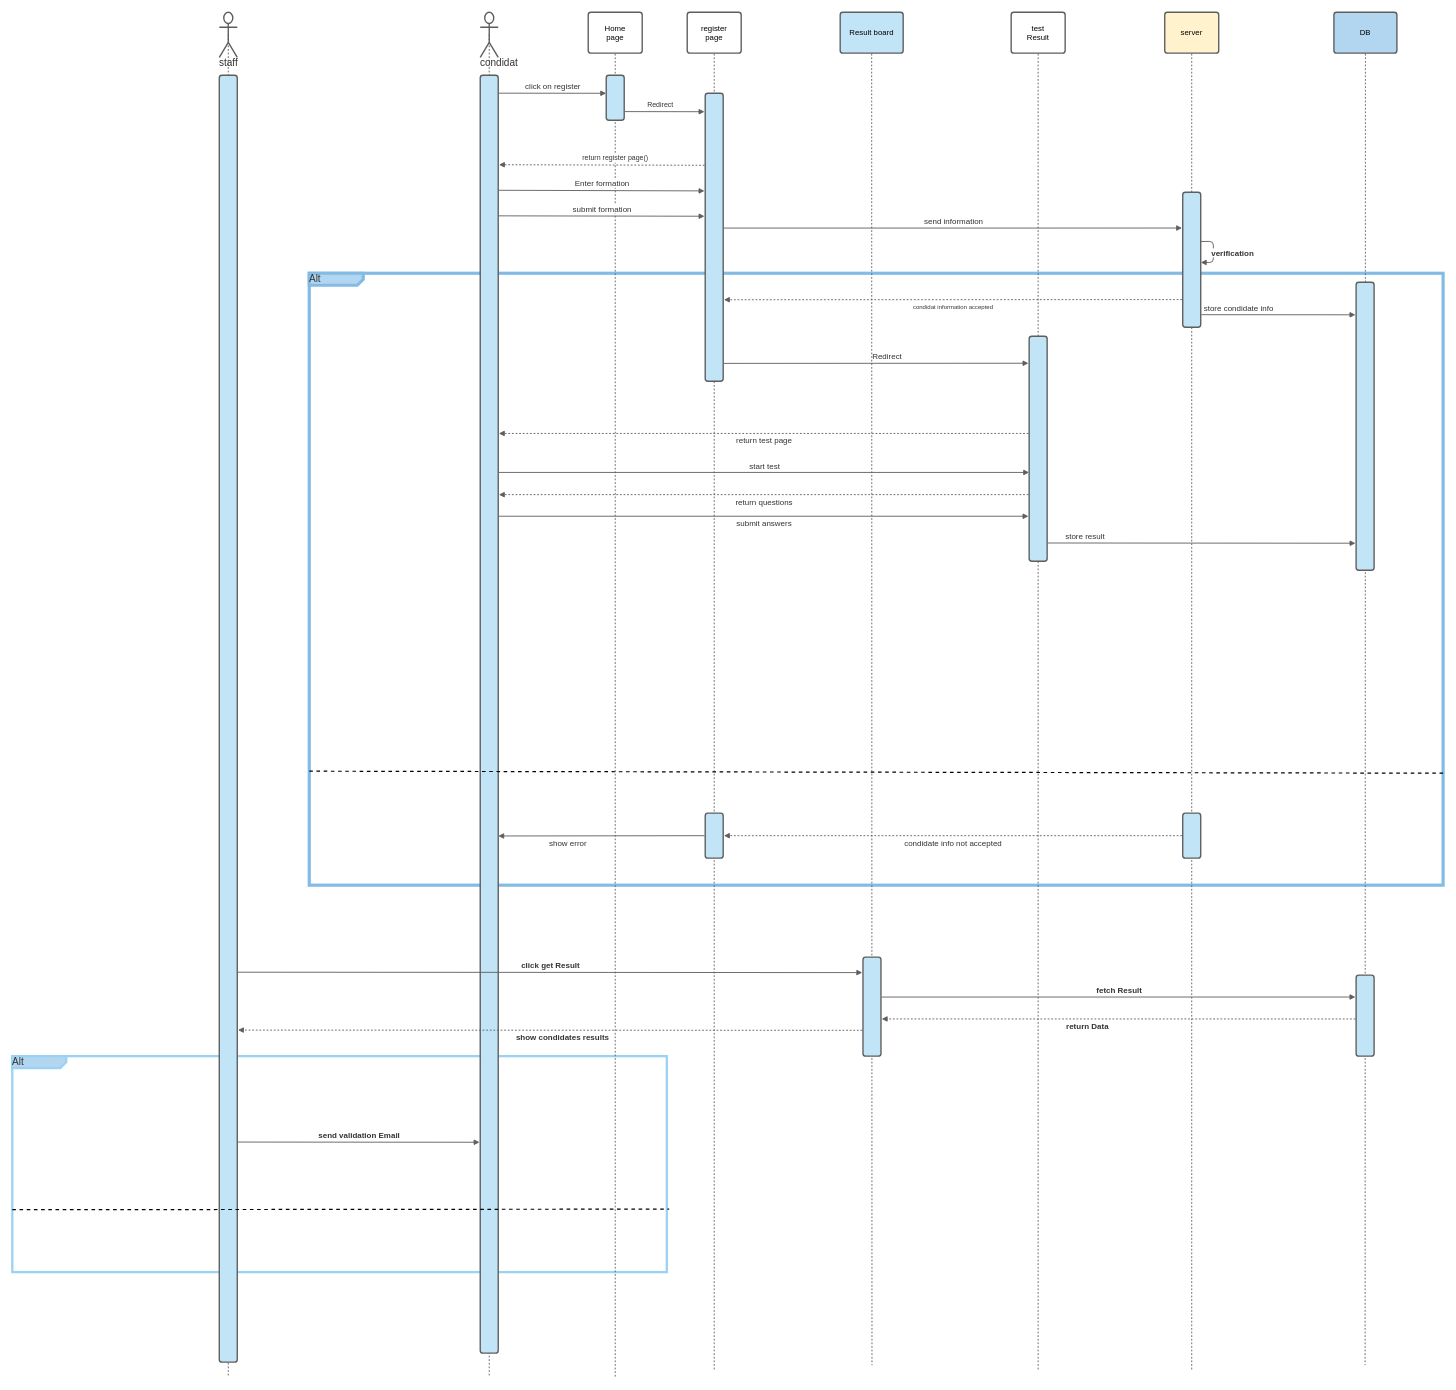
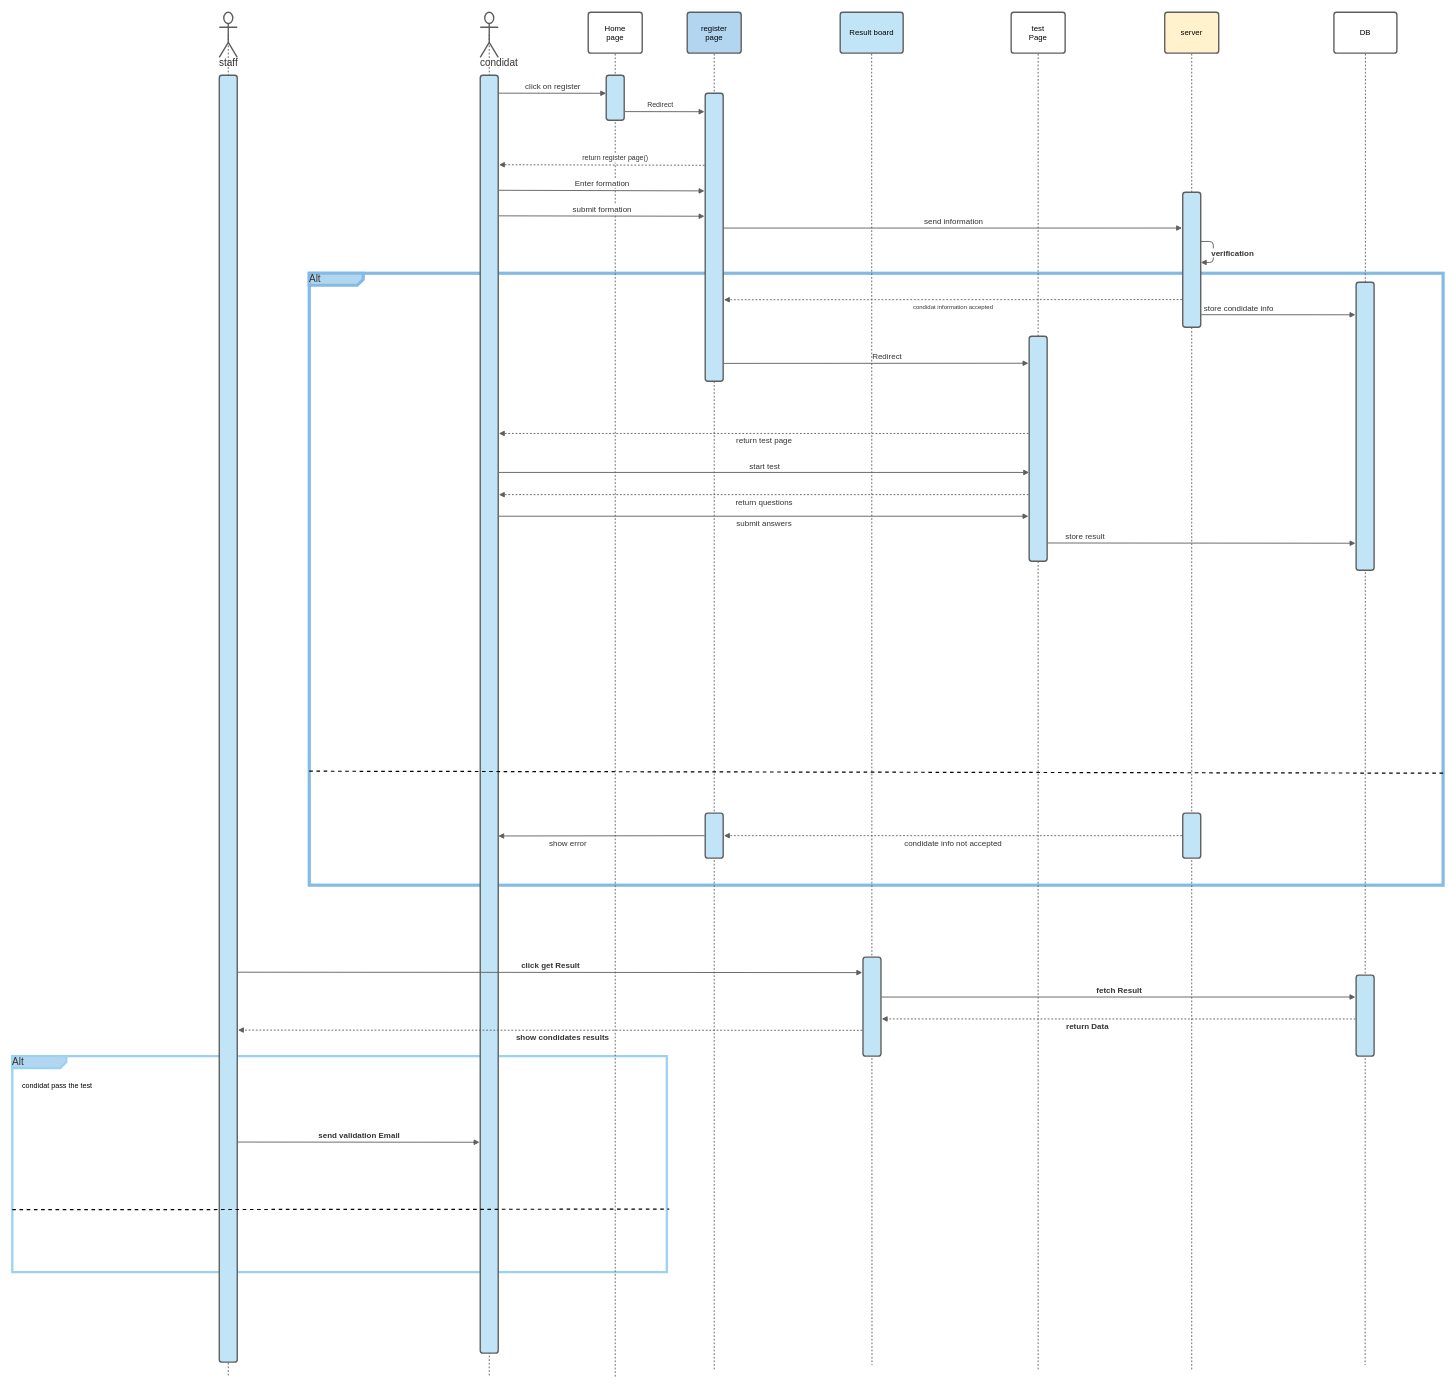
(714, 33) -> (714, 33)
(1038, 33) -> (1038, 33)
(1366, 33) -> (1366, 33)
none -> (57, 1086)
